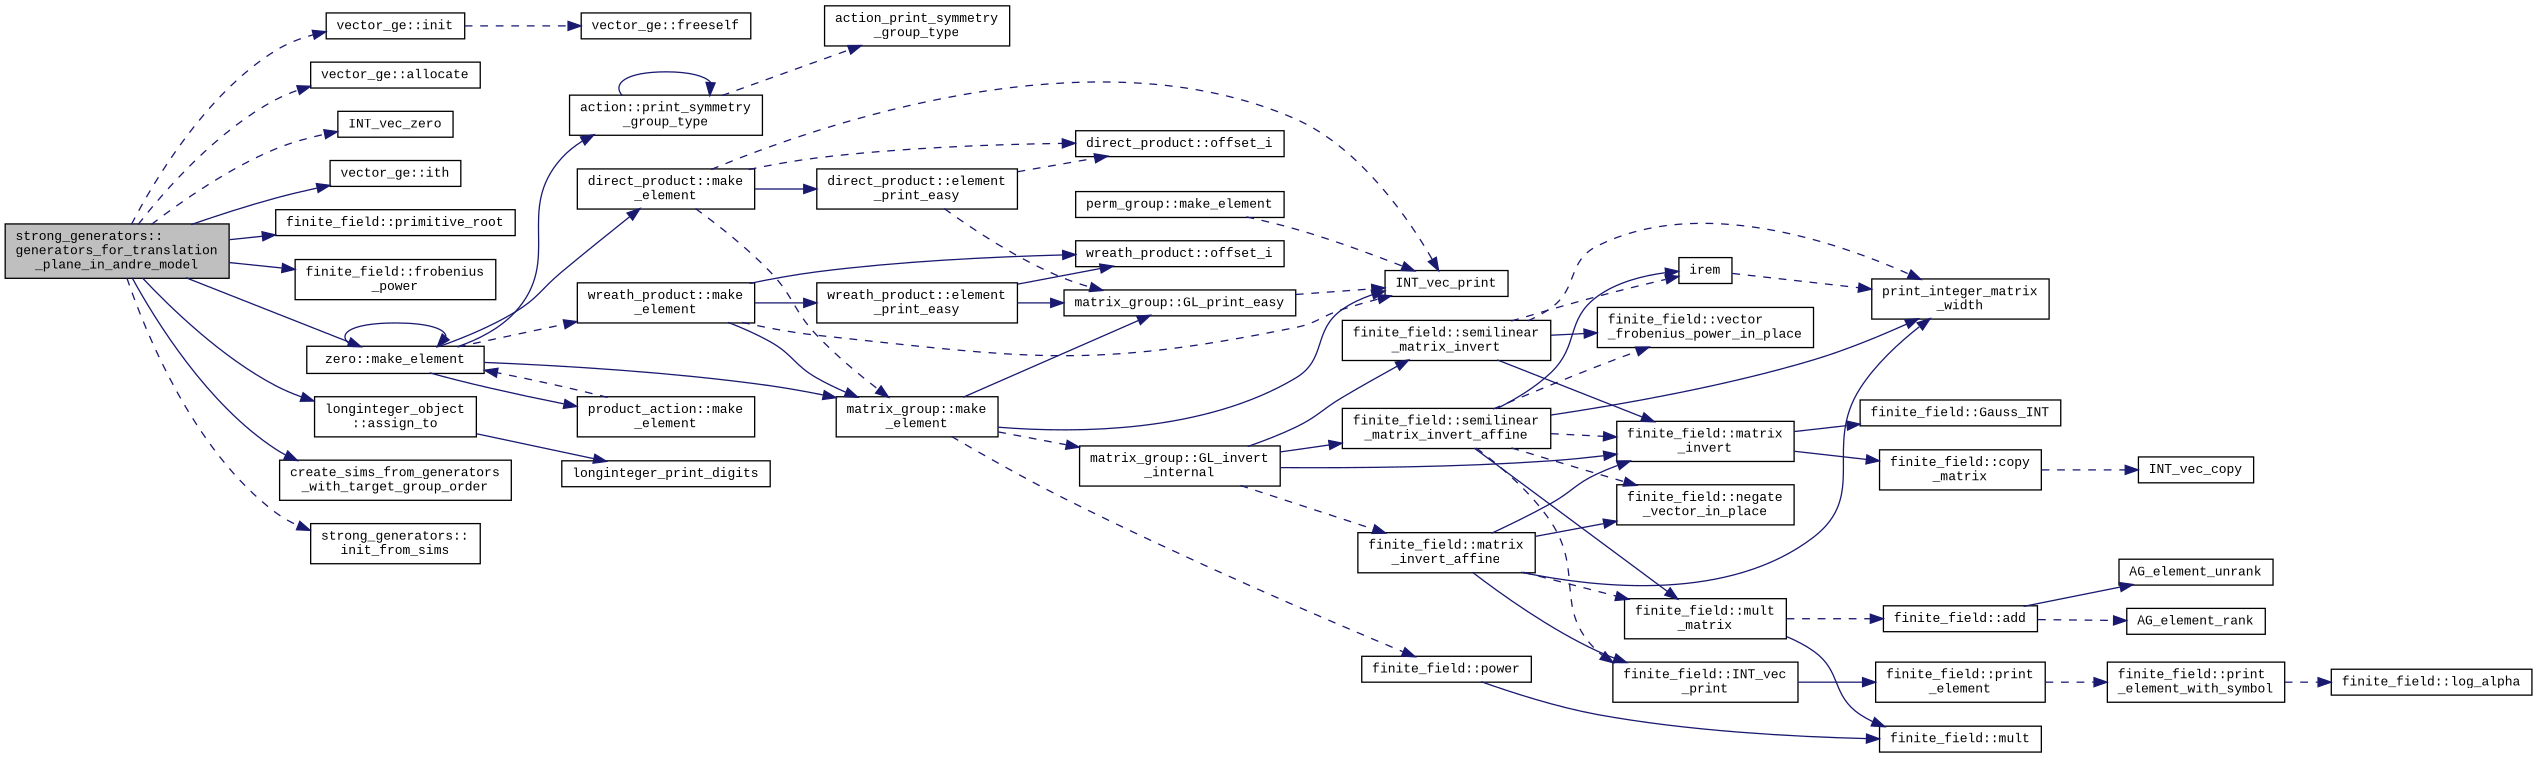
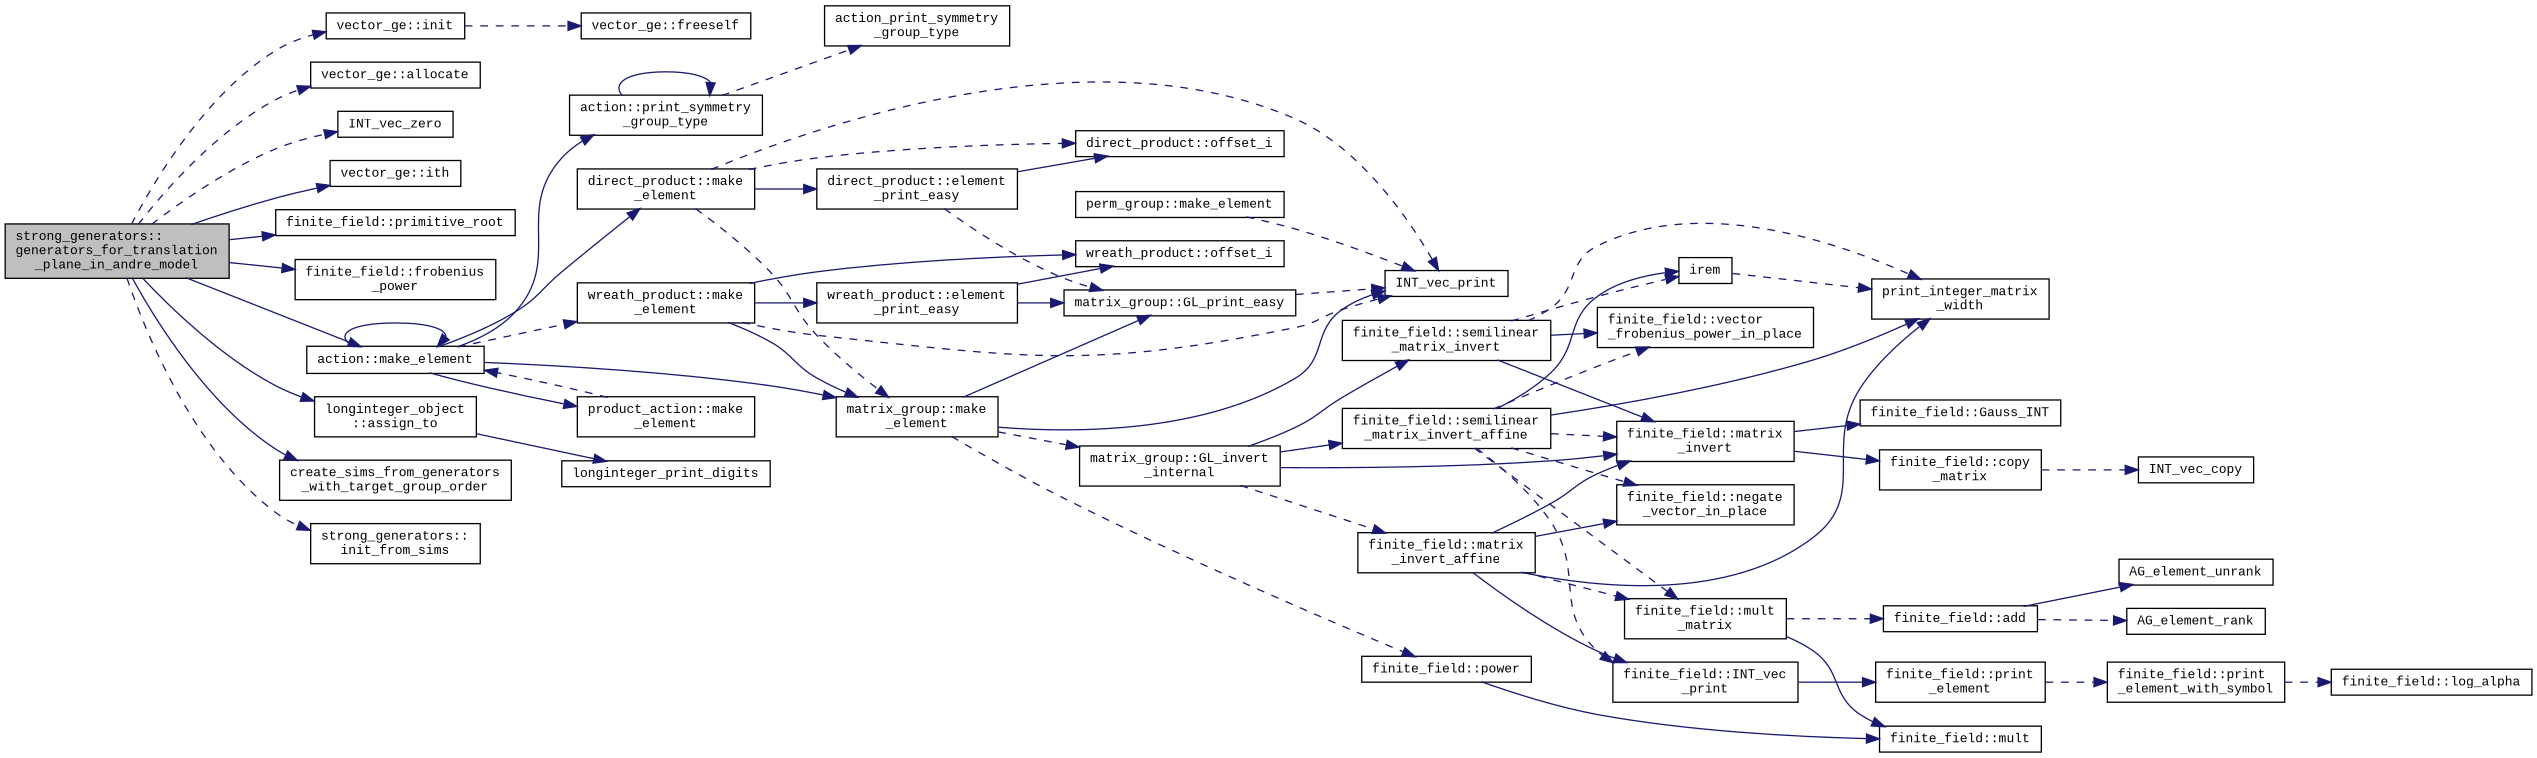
(1056, 165) -> (1056, 165)
(395, 360) -> (395, 360)
(1571, 520) -> (1571, 520)
